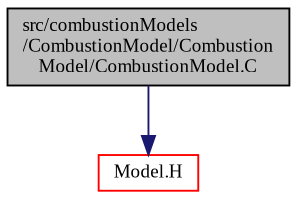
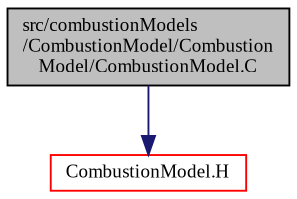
(148, 173) -> (148, 173)
